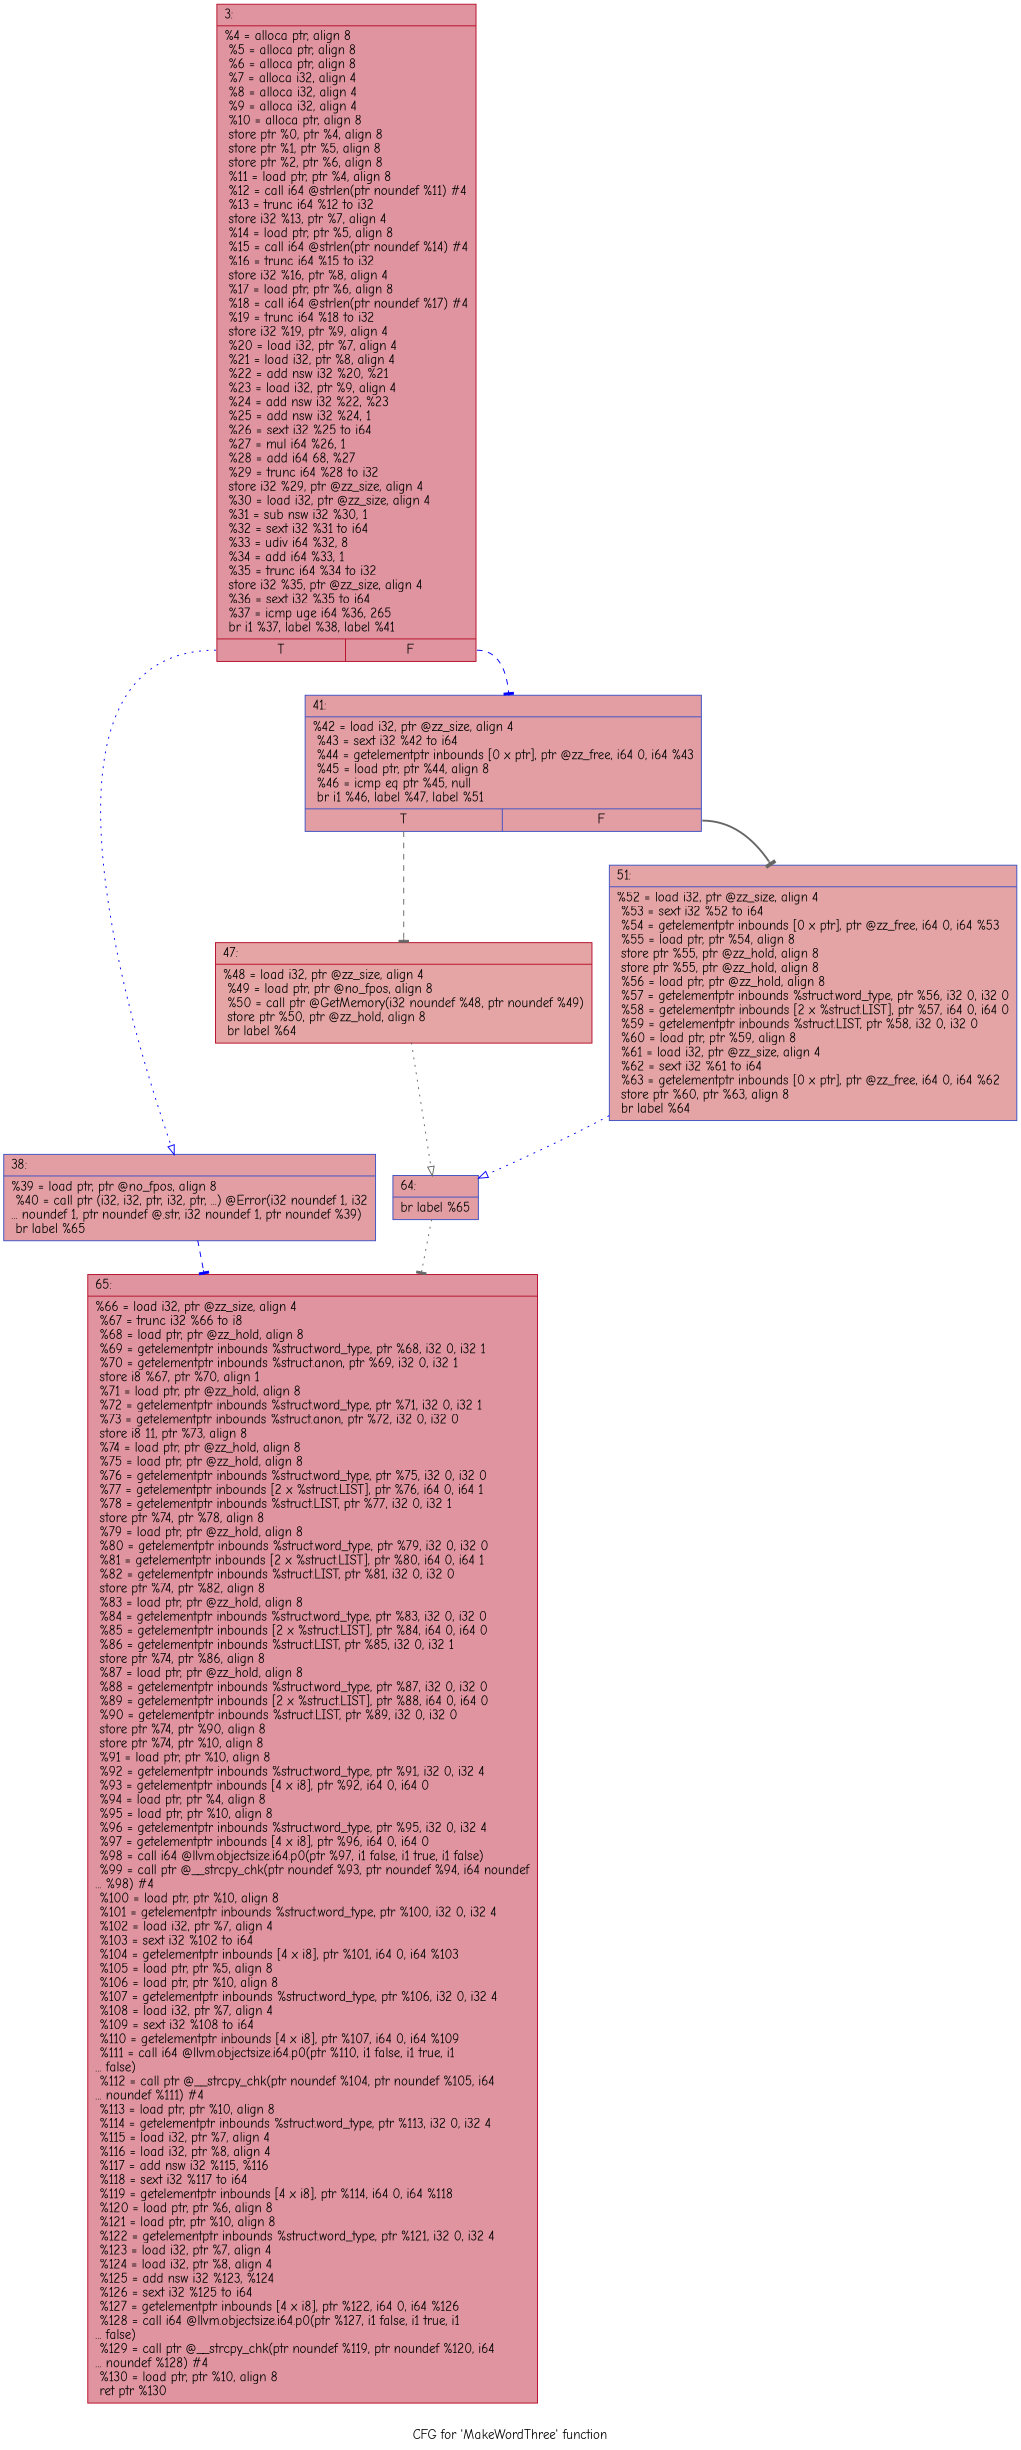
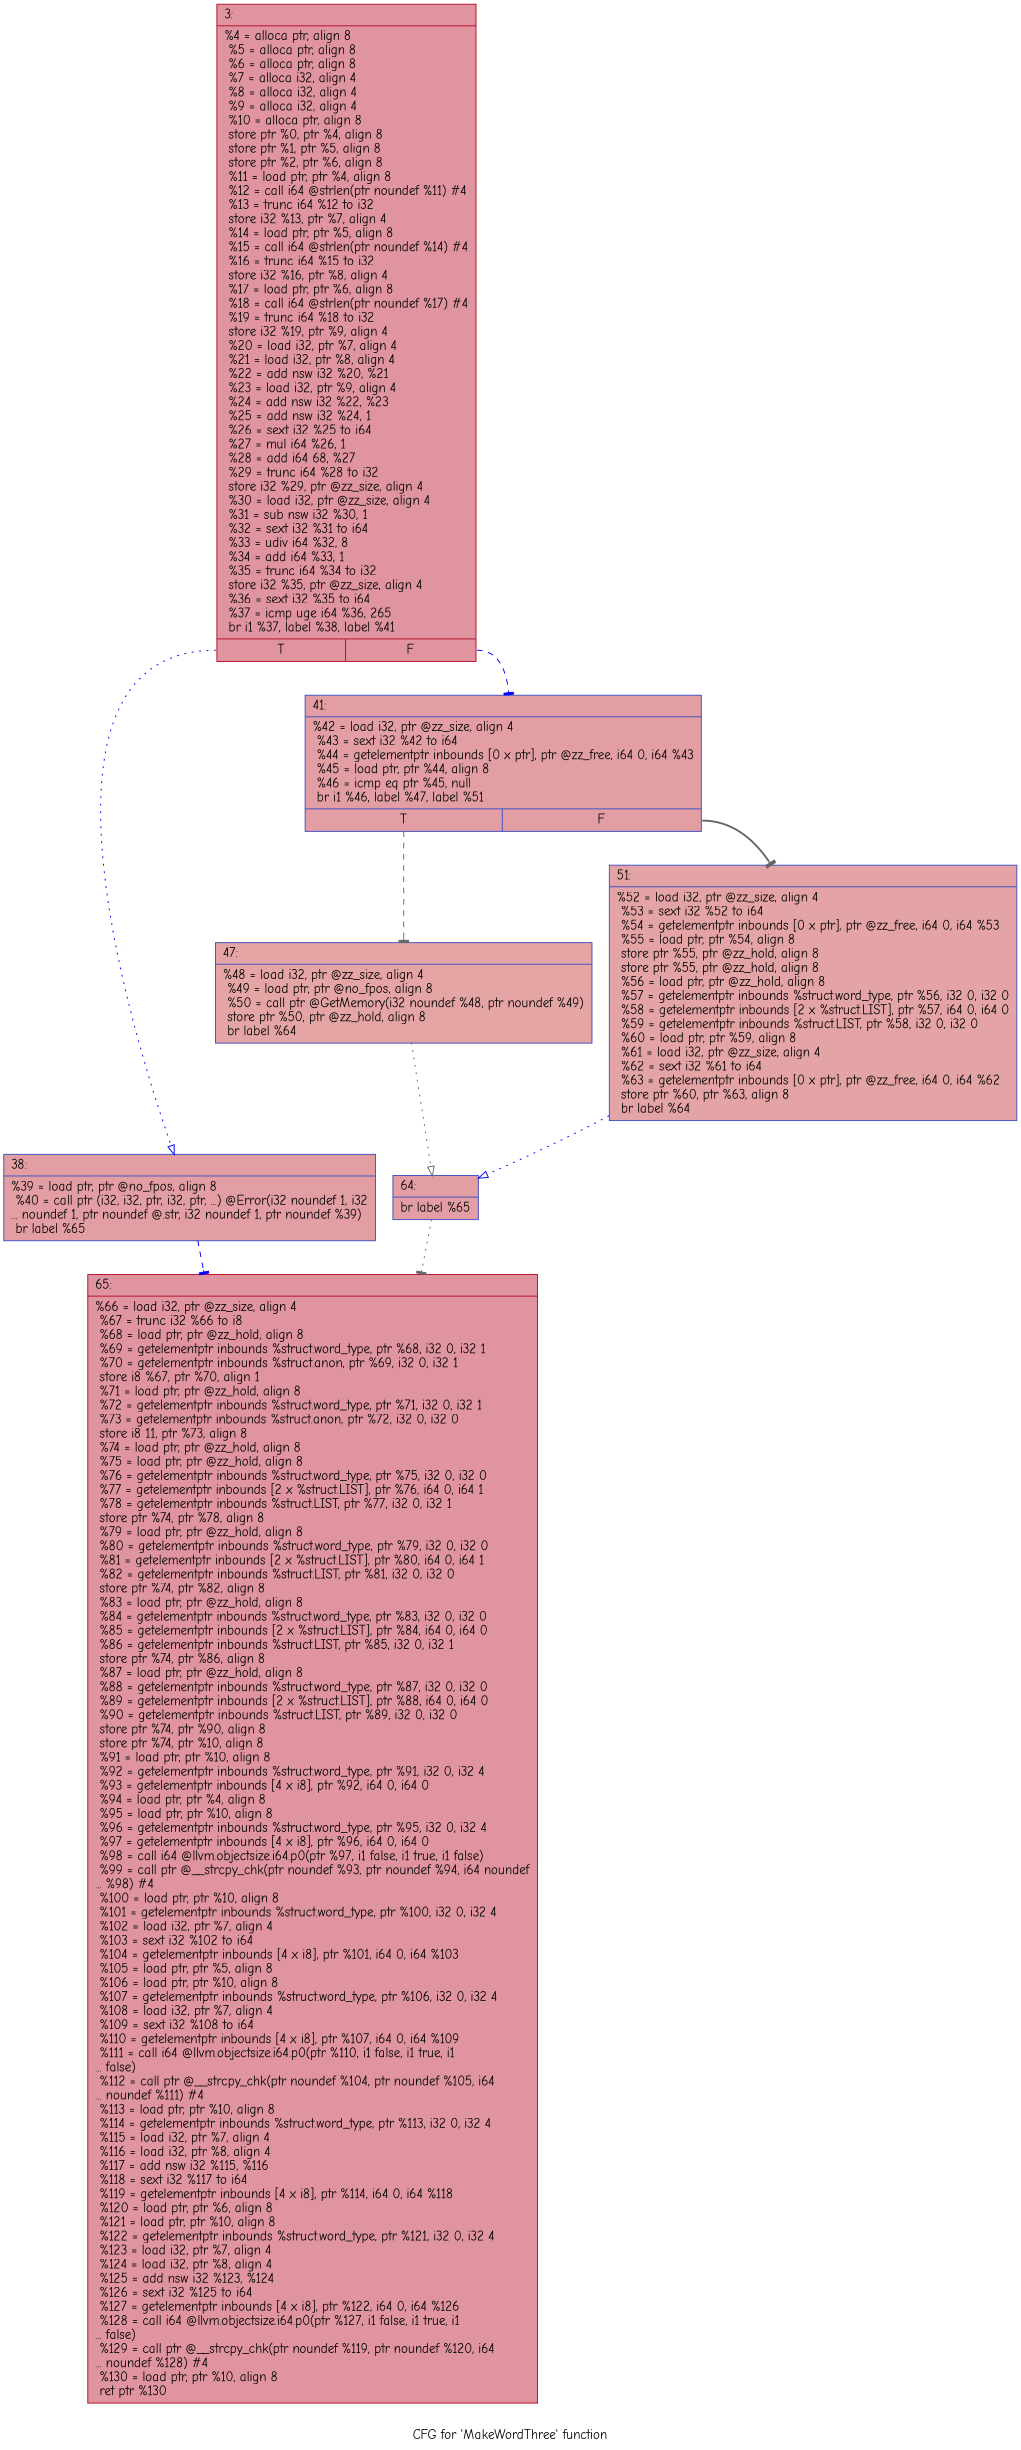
(404, 993) -> (404, 993)
